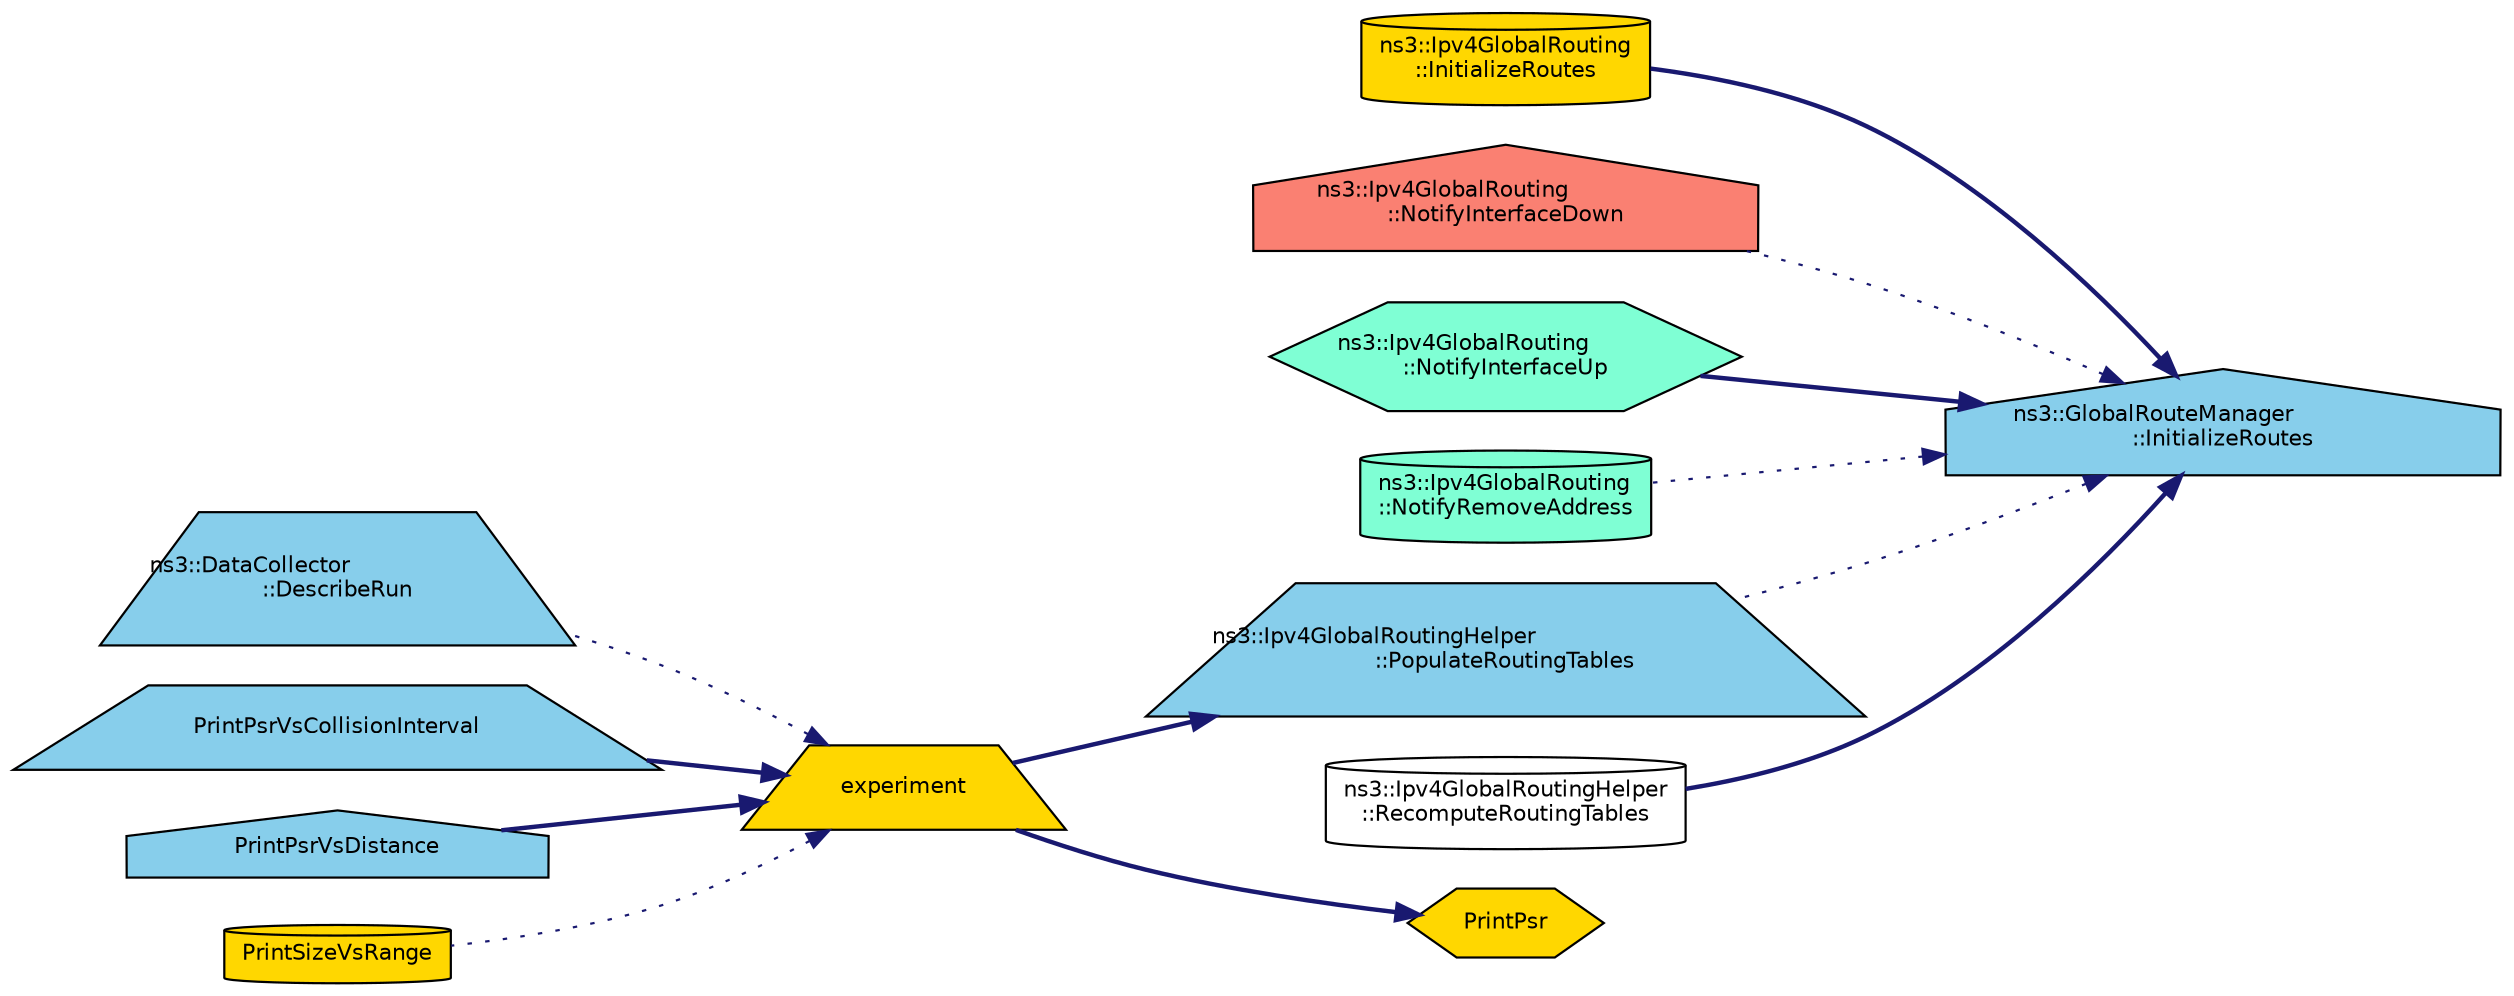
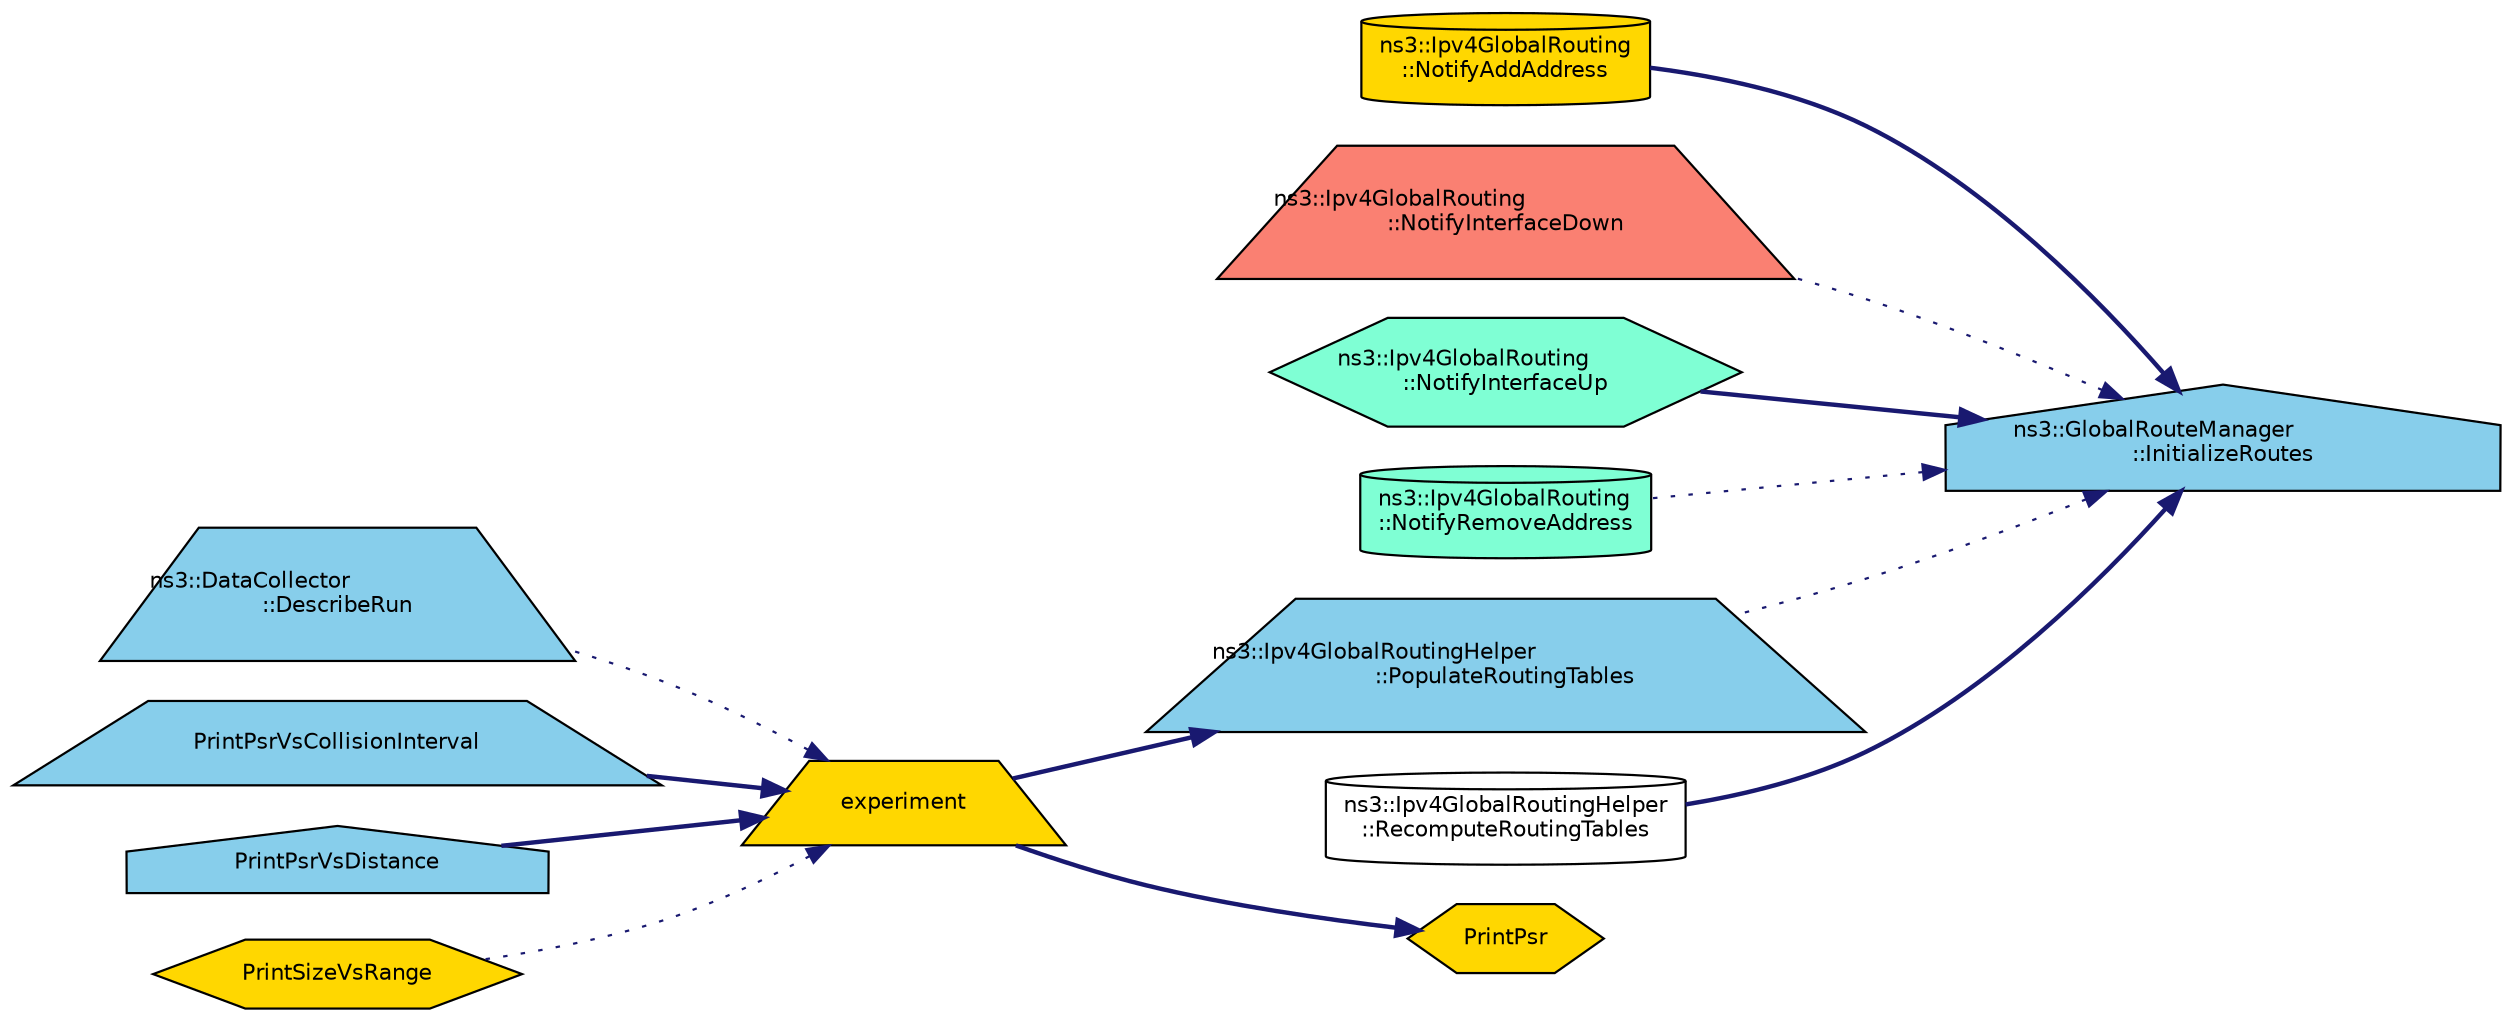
(1506, 59) -> (1506, 59)
(1506, 203) -> (1506, 212)
(338, 954) -> (338, 974)
